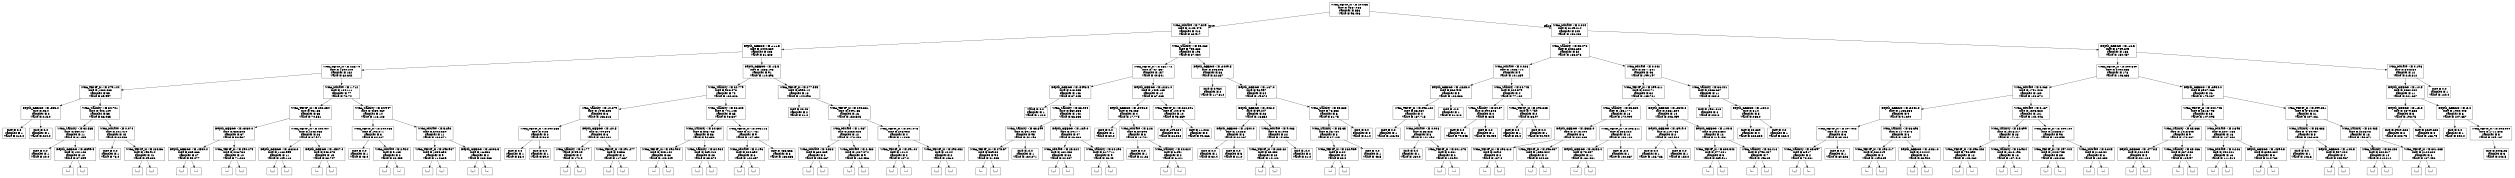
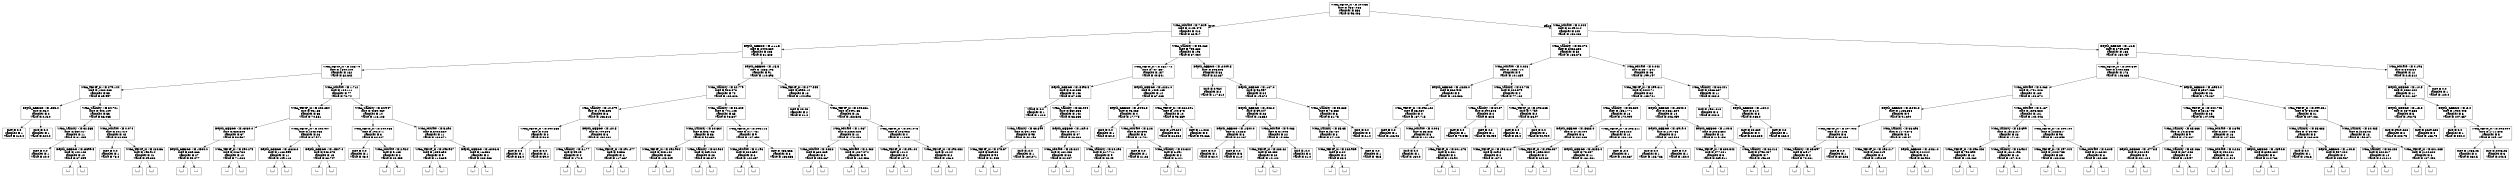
(1451, 113) -> none
(573, 154) -> (573, 154)
none -> (2468, 154)
